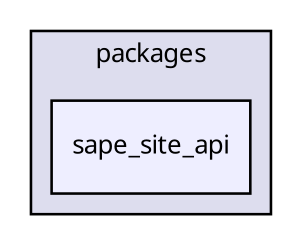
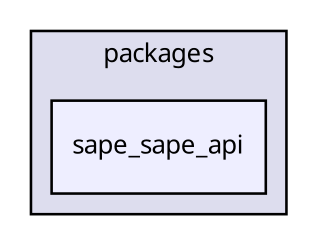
(151, 147) -> (159, 147)
